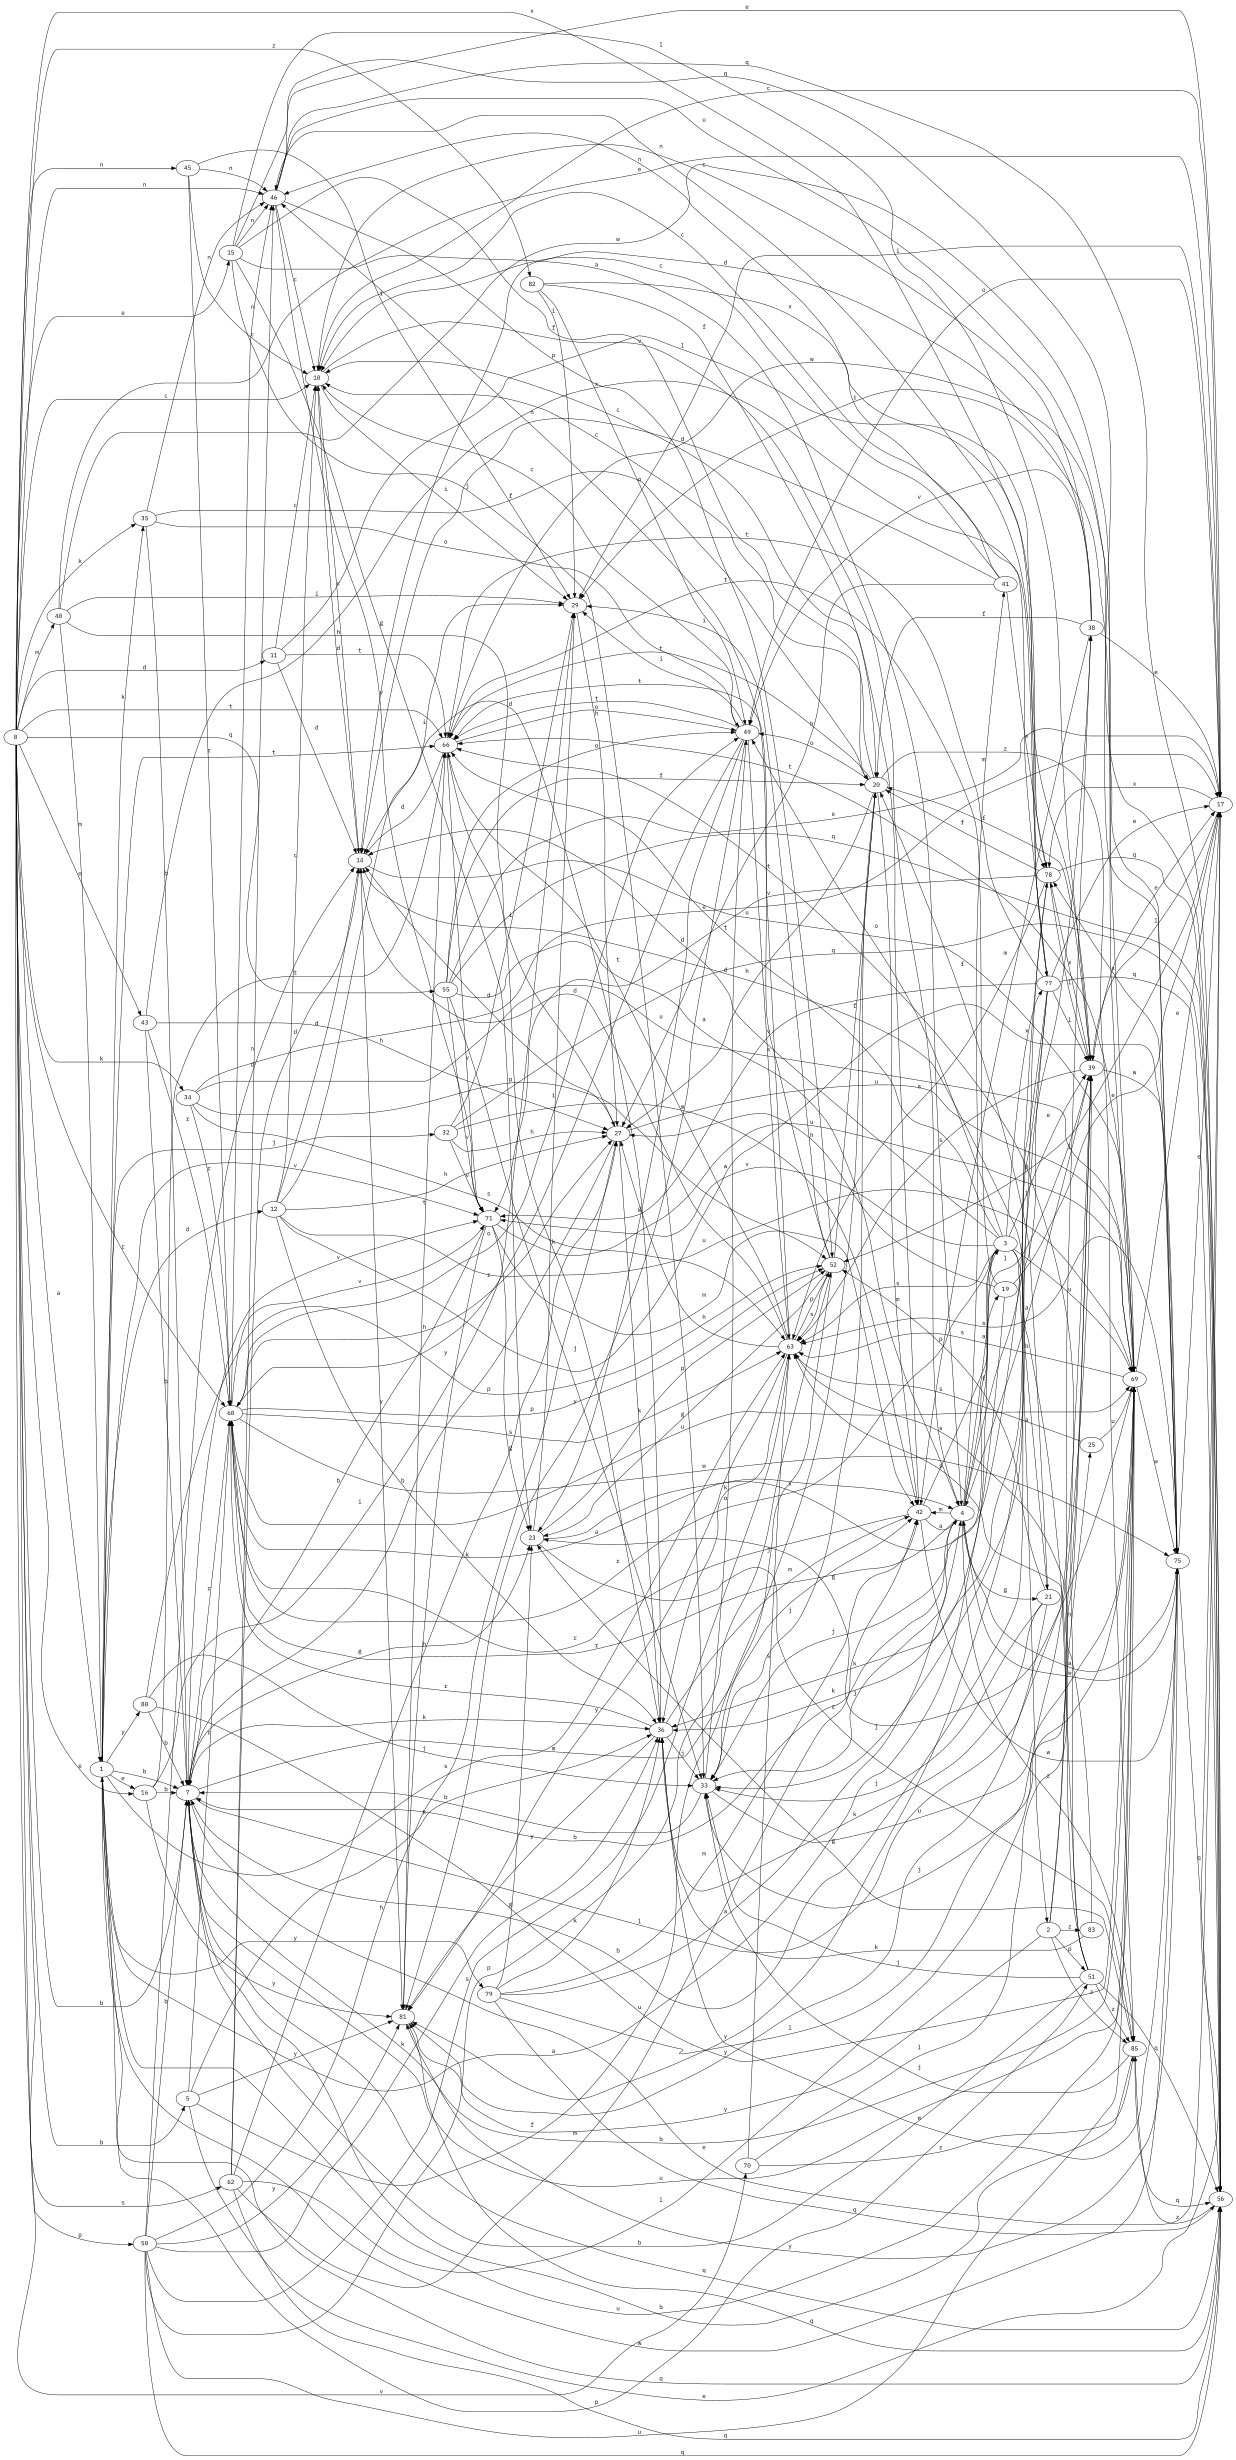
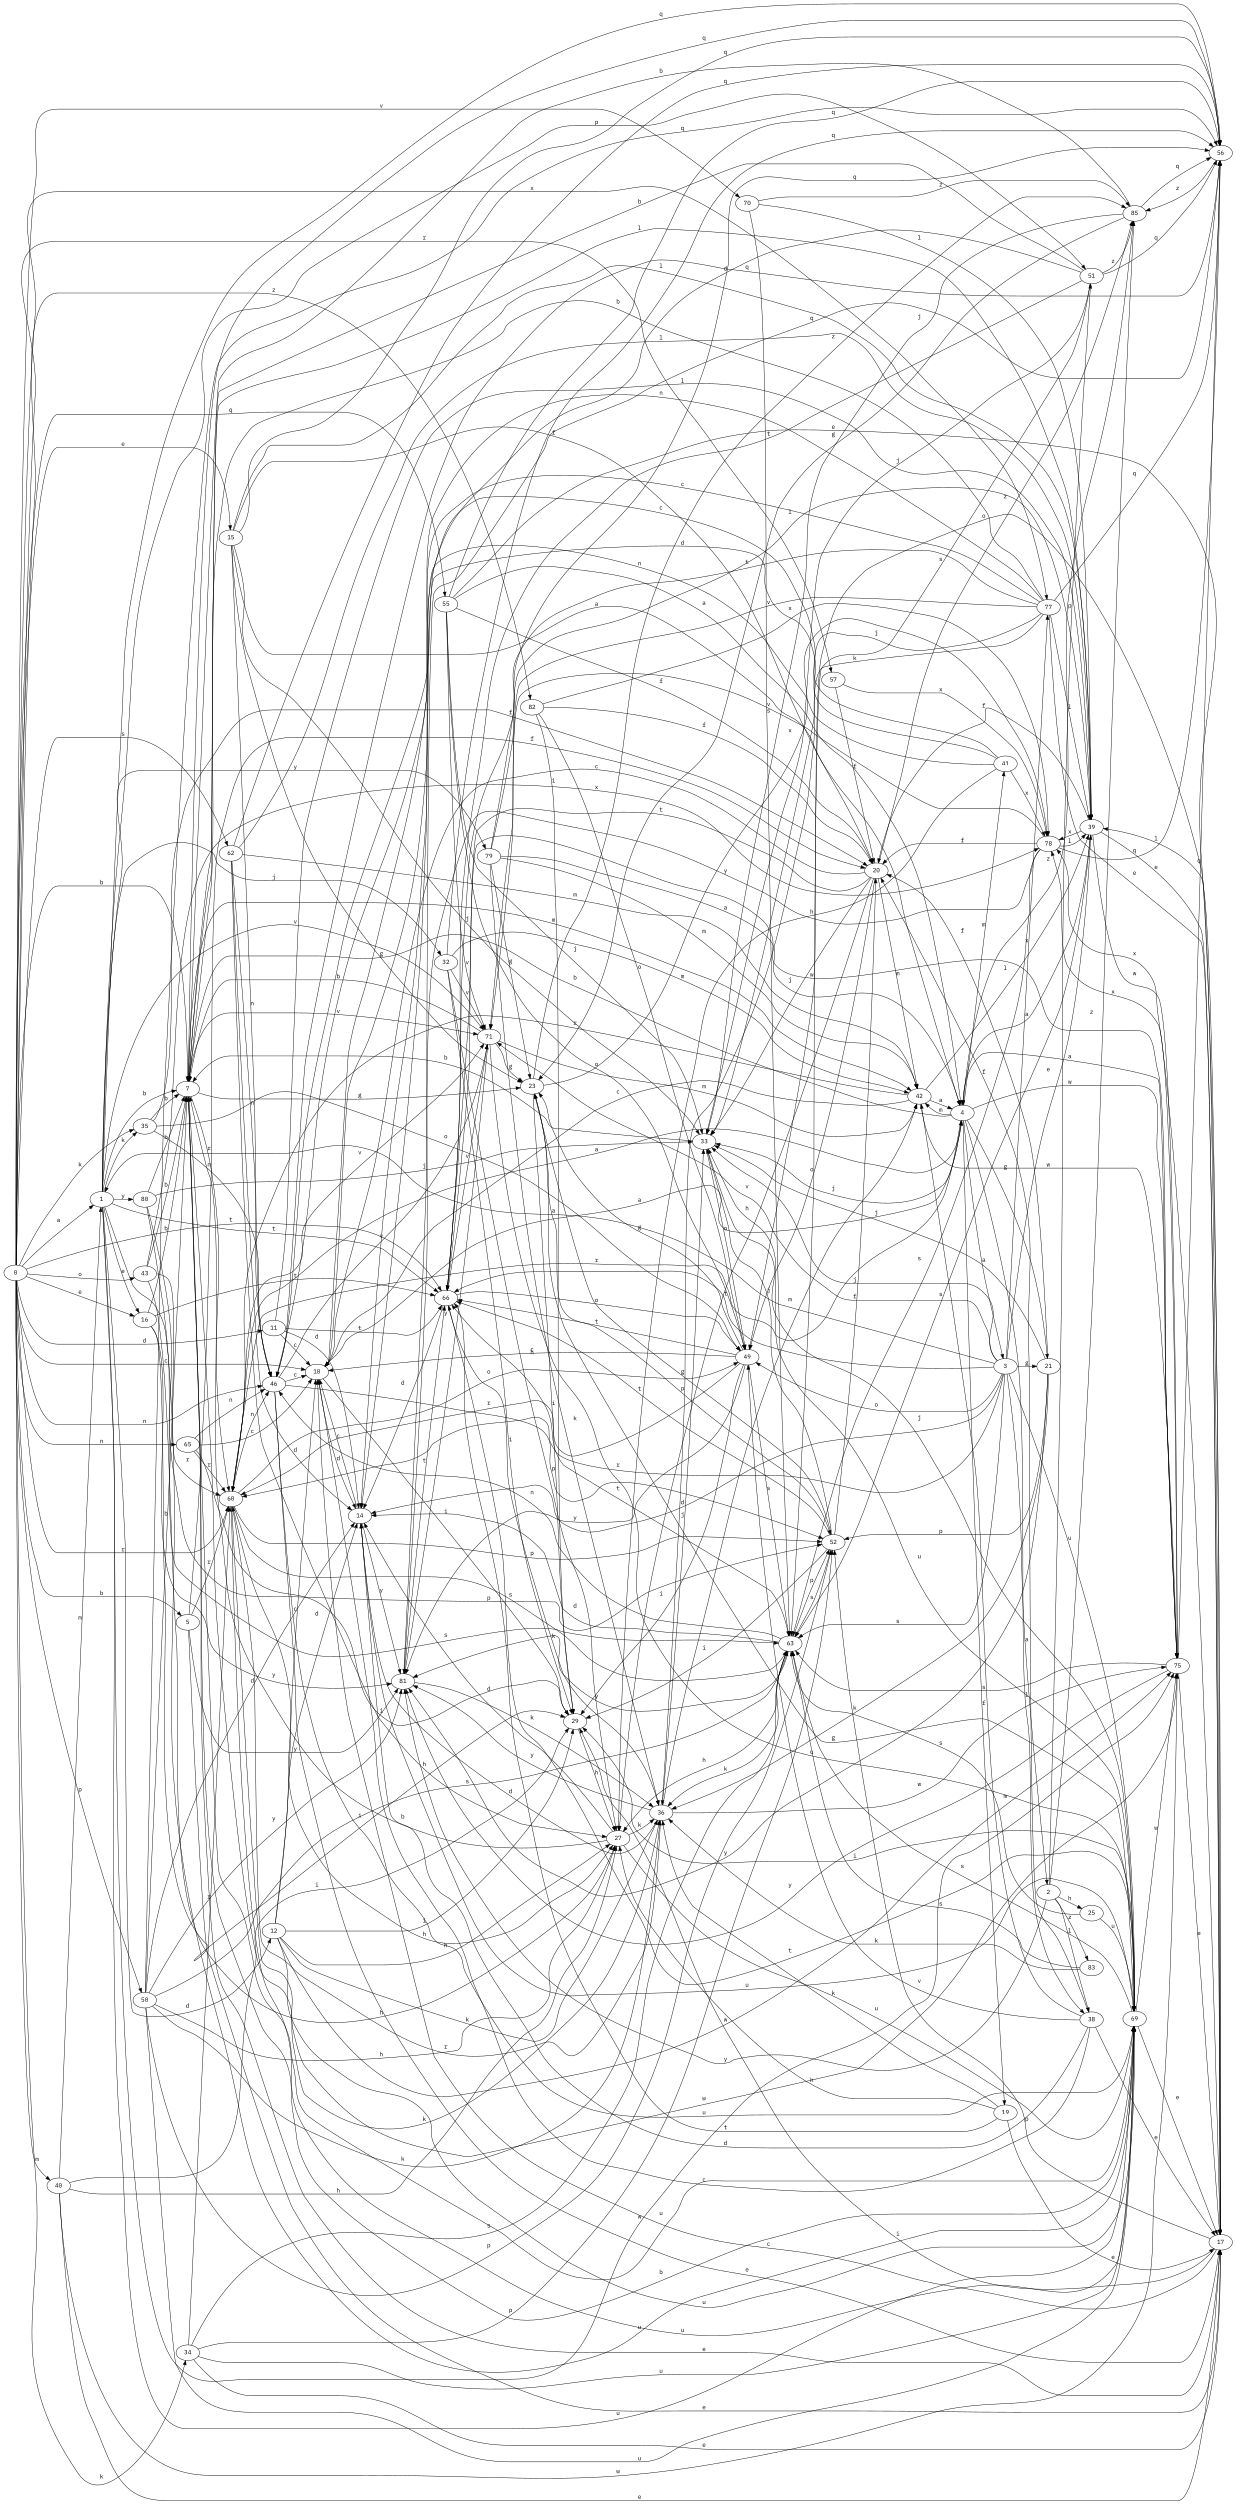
(188, 168) -> (188, 1445)
(640, 341) -> (640, 1200)
none -> (833, 680)
(1027, 1346) -> (1027, 1363)
(377, 1862) -> (538, 1731)
